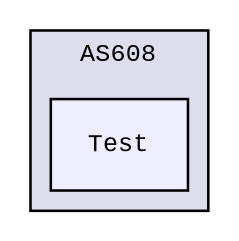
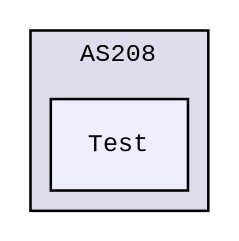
(119, 55) -> (119, 55)
